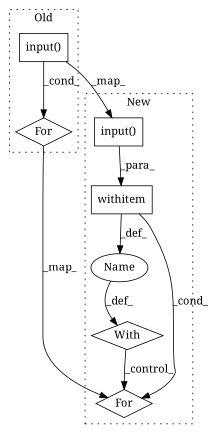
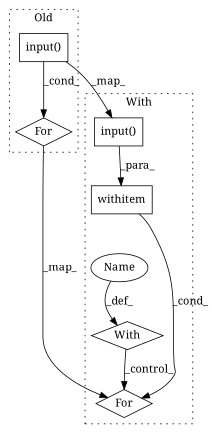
(139, 103) -> (139, 103)
(121, 230) -> none
